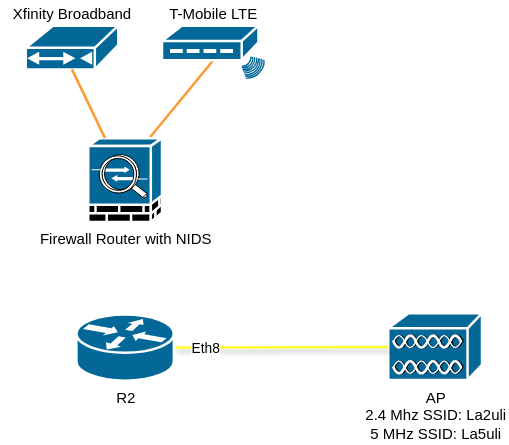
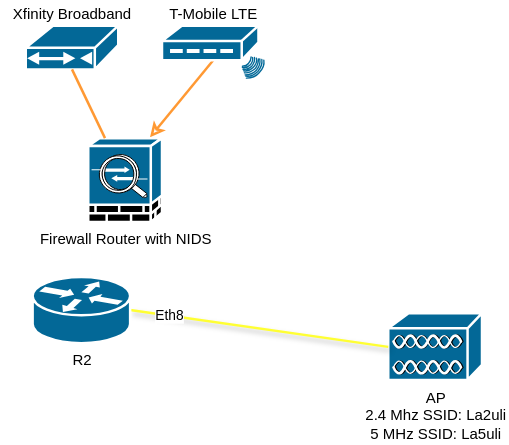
(154, 132) -> (158, 128)
(125, 348) -> (81, 310)
